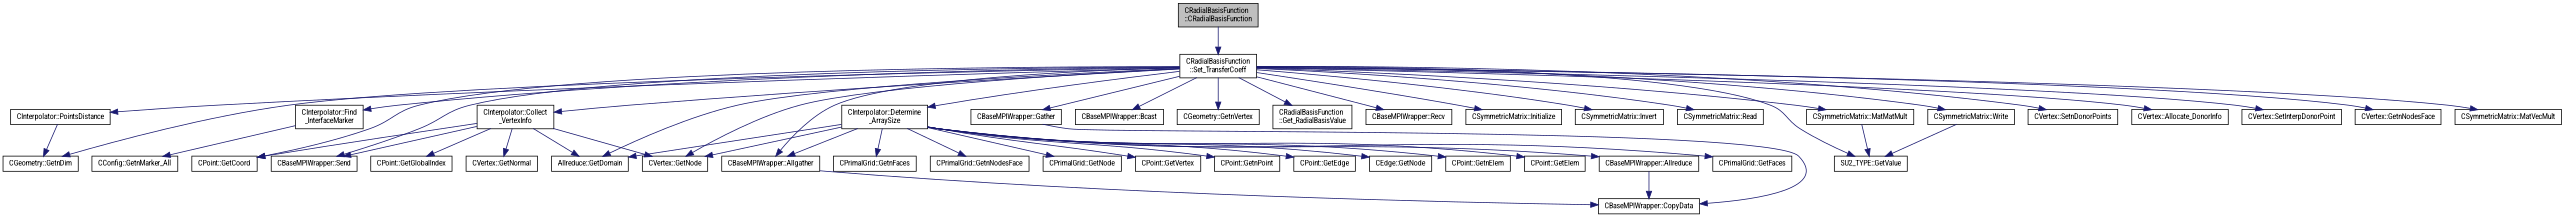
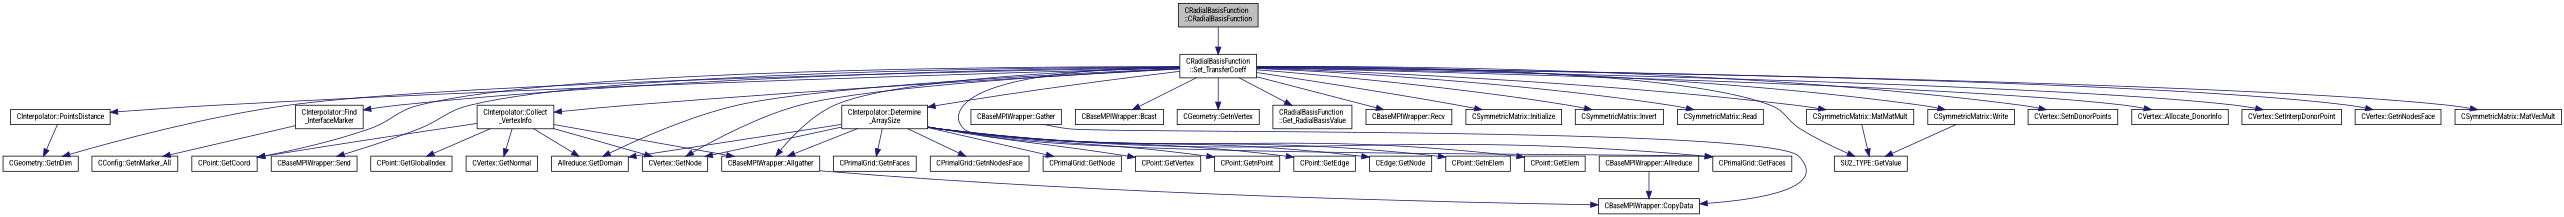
(1115, 92) -> (1209, 150)
(414, 141) -> (649, 141)
(1259, 147) -> none
